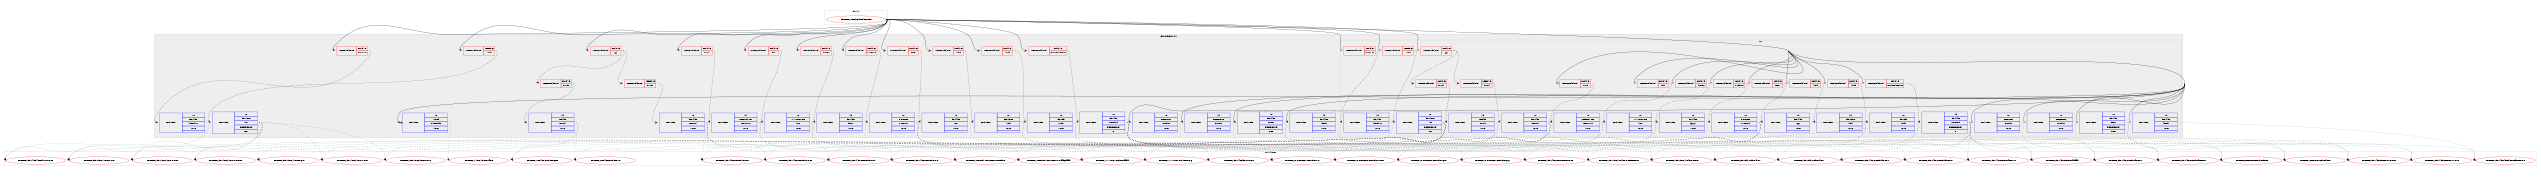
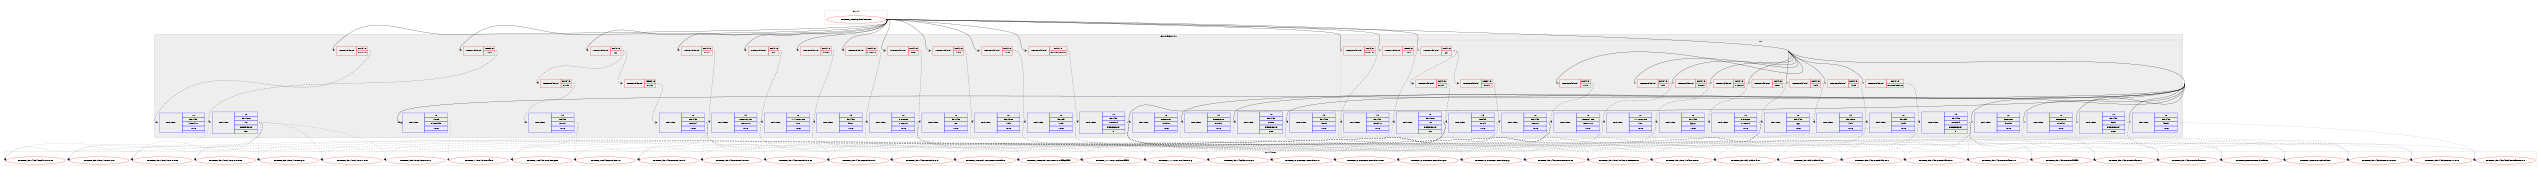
none -> (669, 160)
